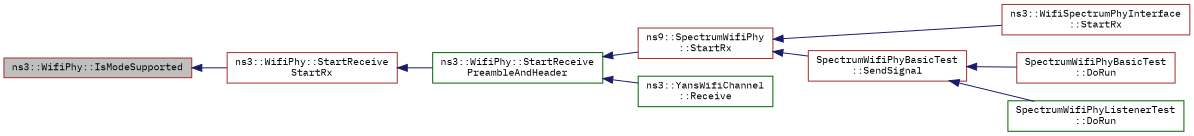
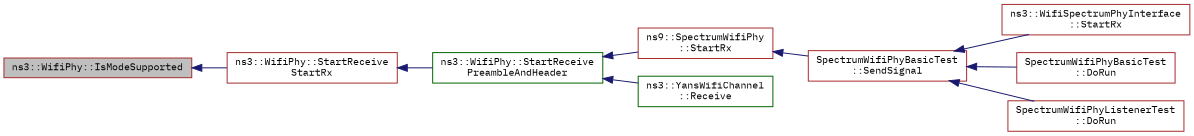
(892, 32) -> (996, 42)
(1096, 116) -> (1096, 116)
